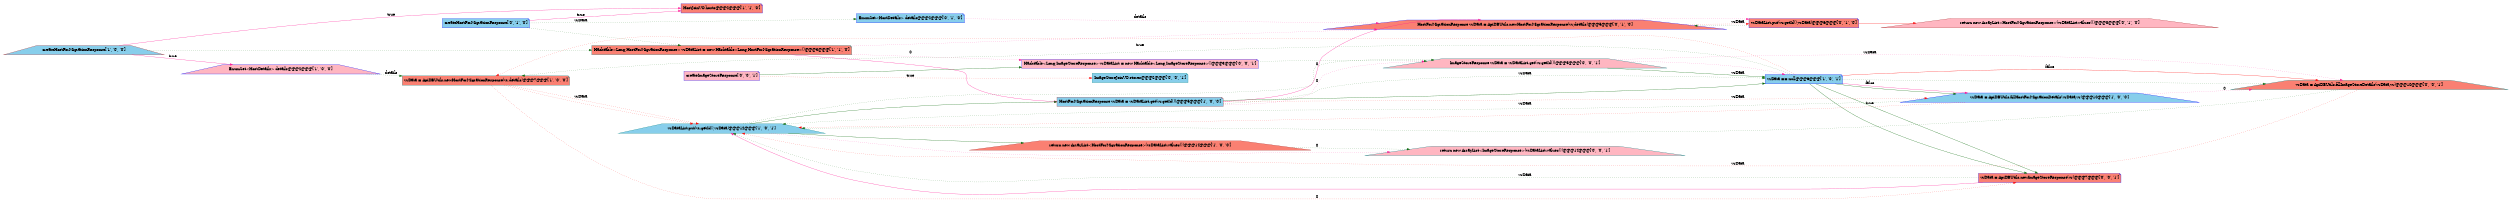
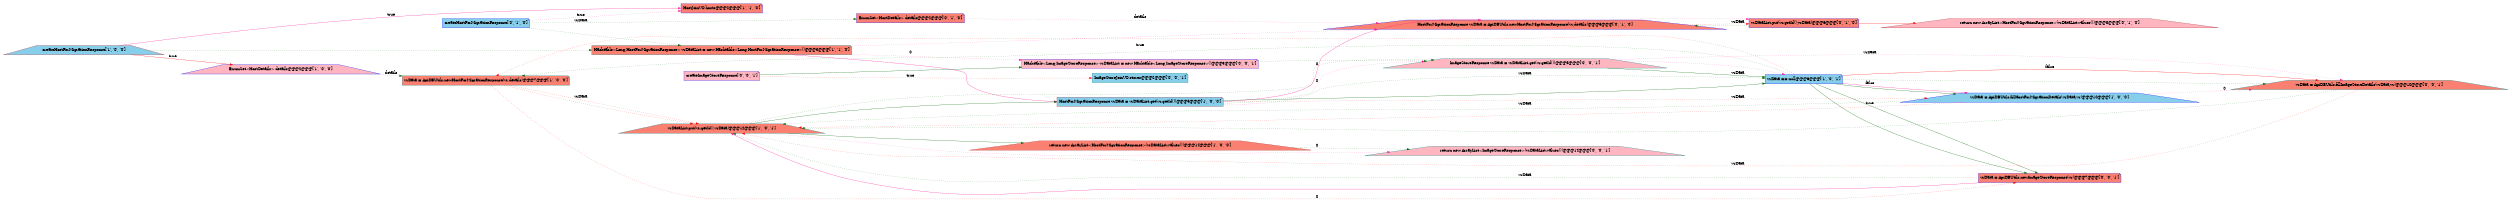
(604, 16) -> (604, 16)
(910, 18) -> (910, 18)
(181, 60) -> (181, 60)
(722, 129) -> (722, 129)
